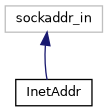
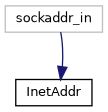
(45, 63) -> (63, 49)
